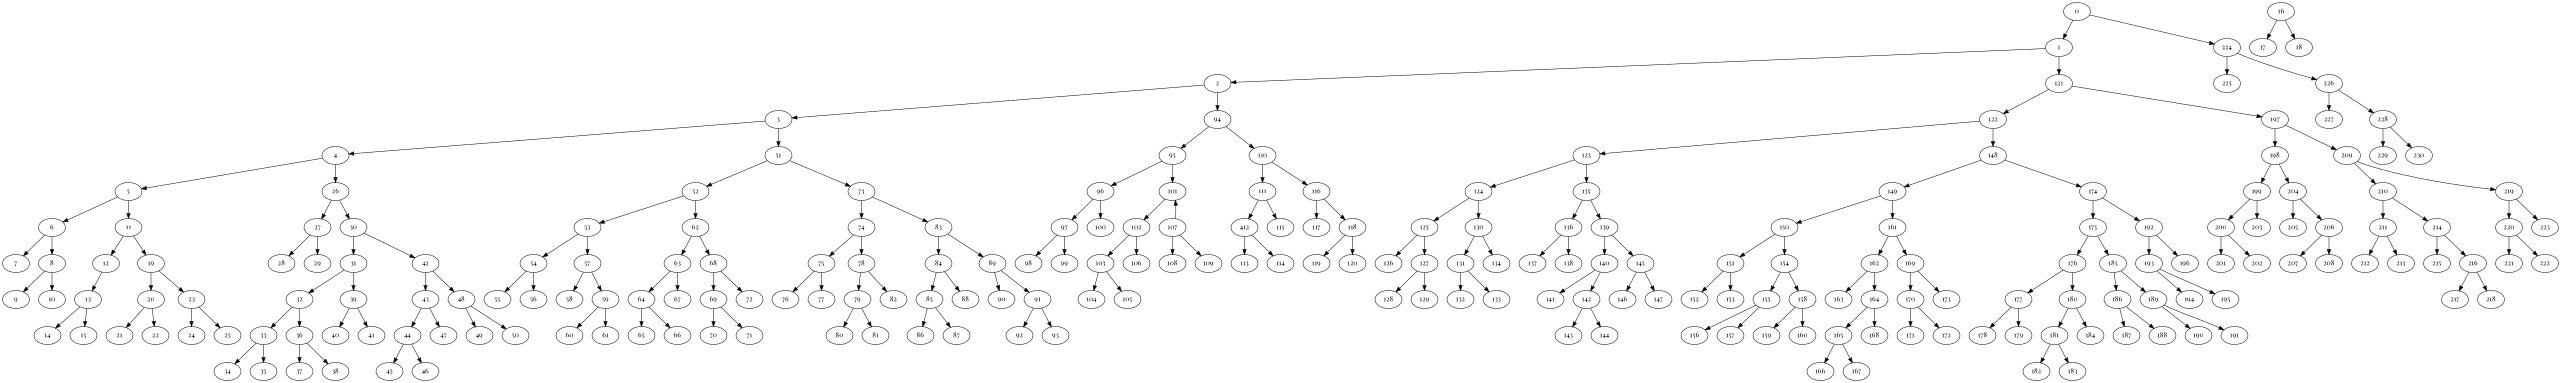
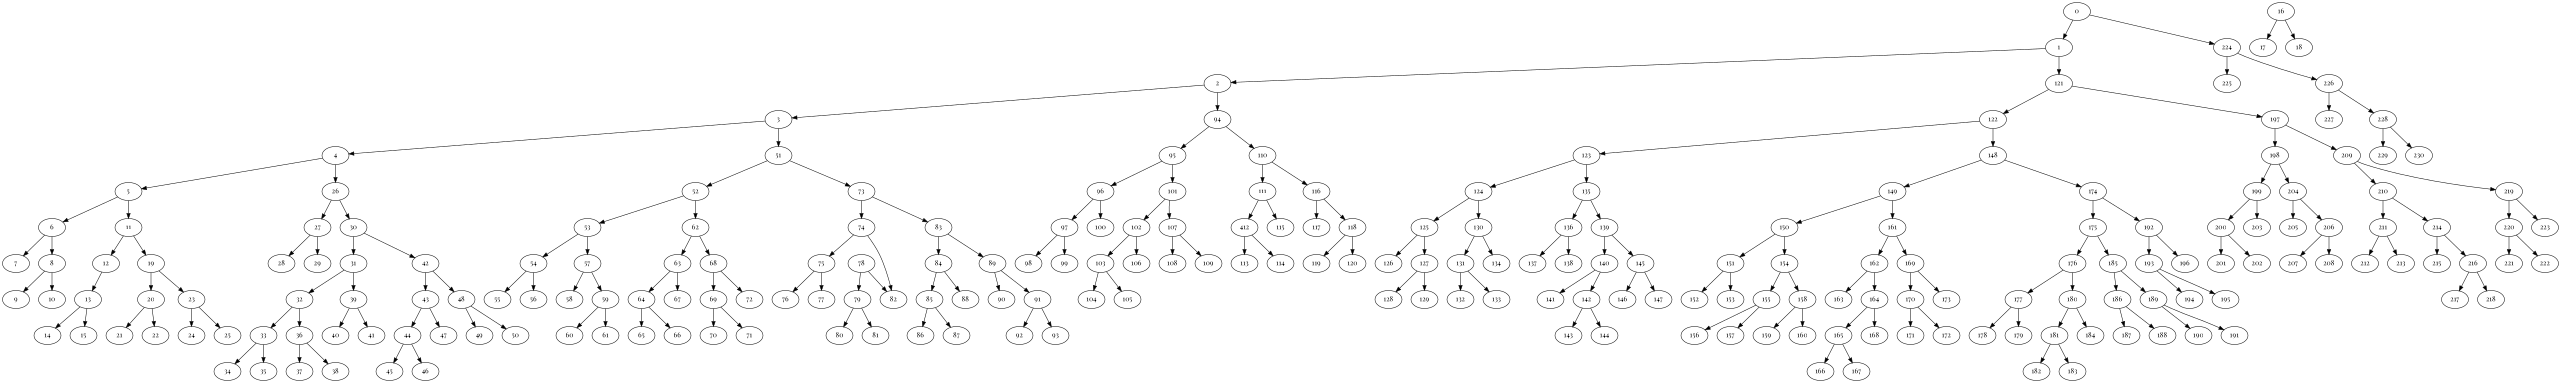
(1176, 212) -> (1169, 207)
(862, 243) -> (882, 259)
